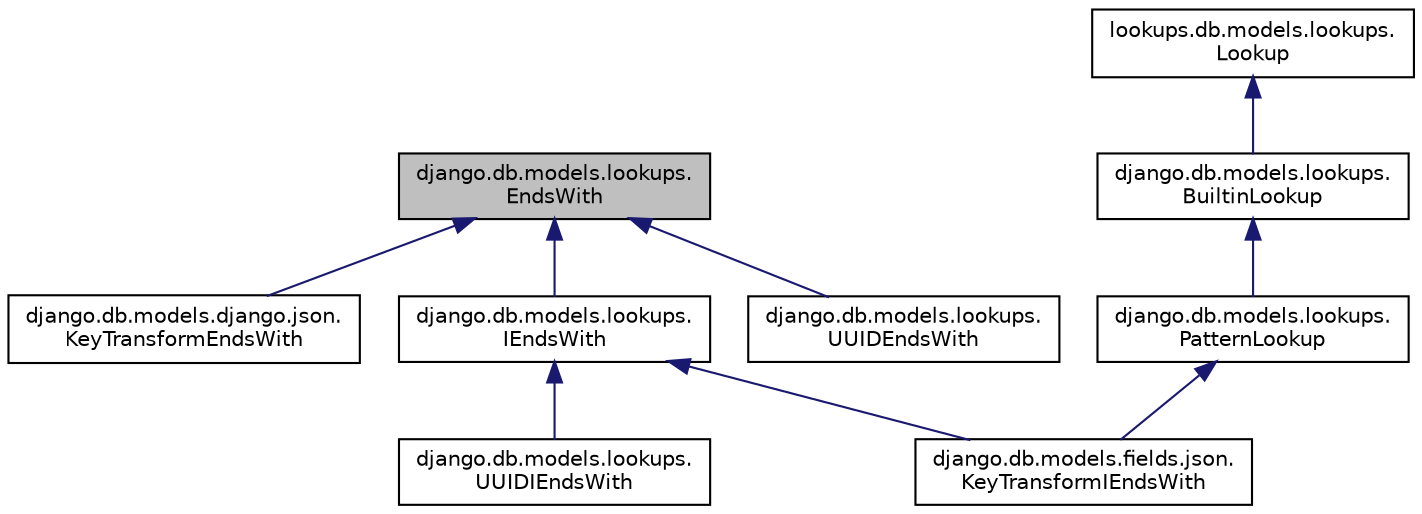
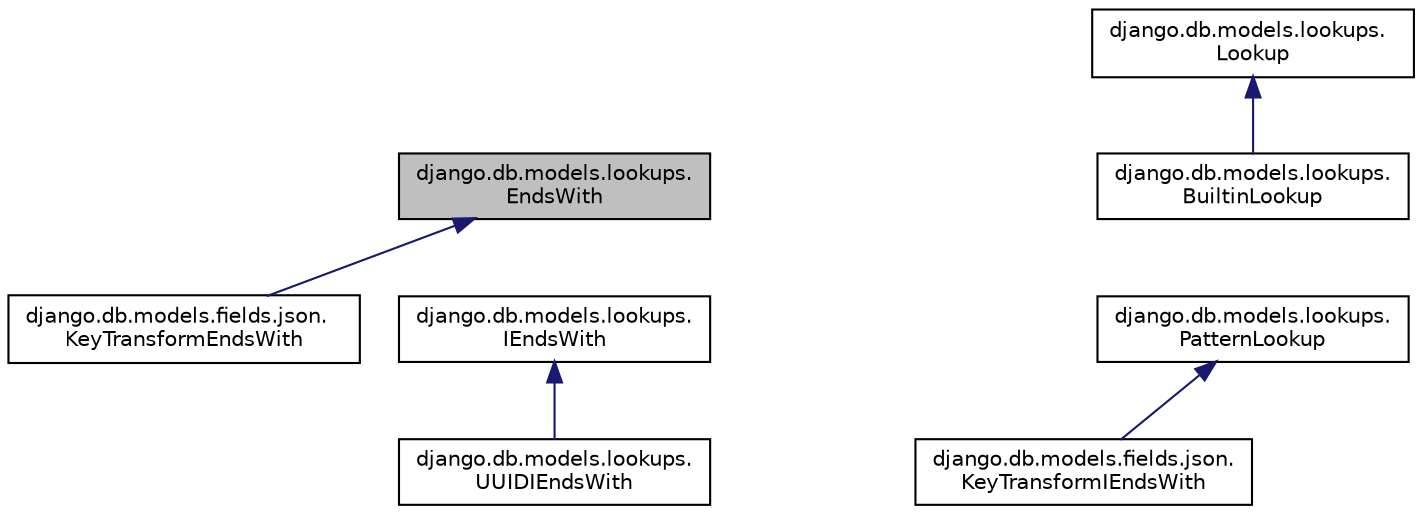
(1253, 43) -> (1253, 43)
(555, 268) -> none
(1253, 268) -> none
(184, 329) -> (184, 329)
(904, 329) -> none
(830, 403) -> none
